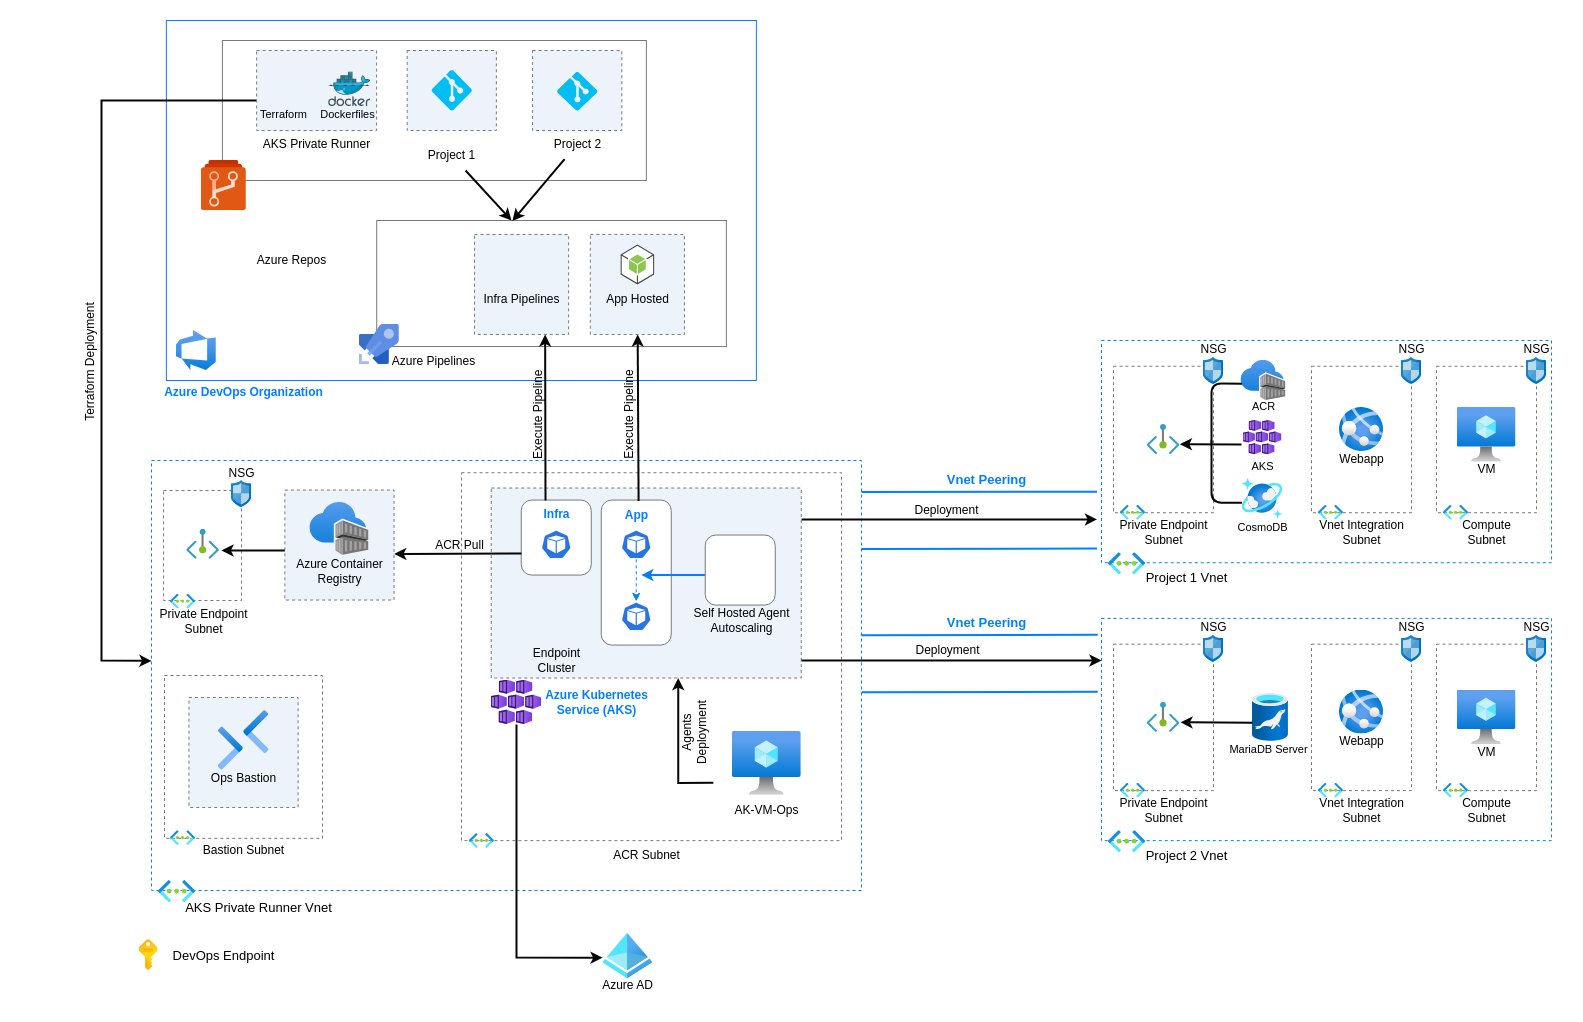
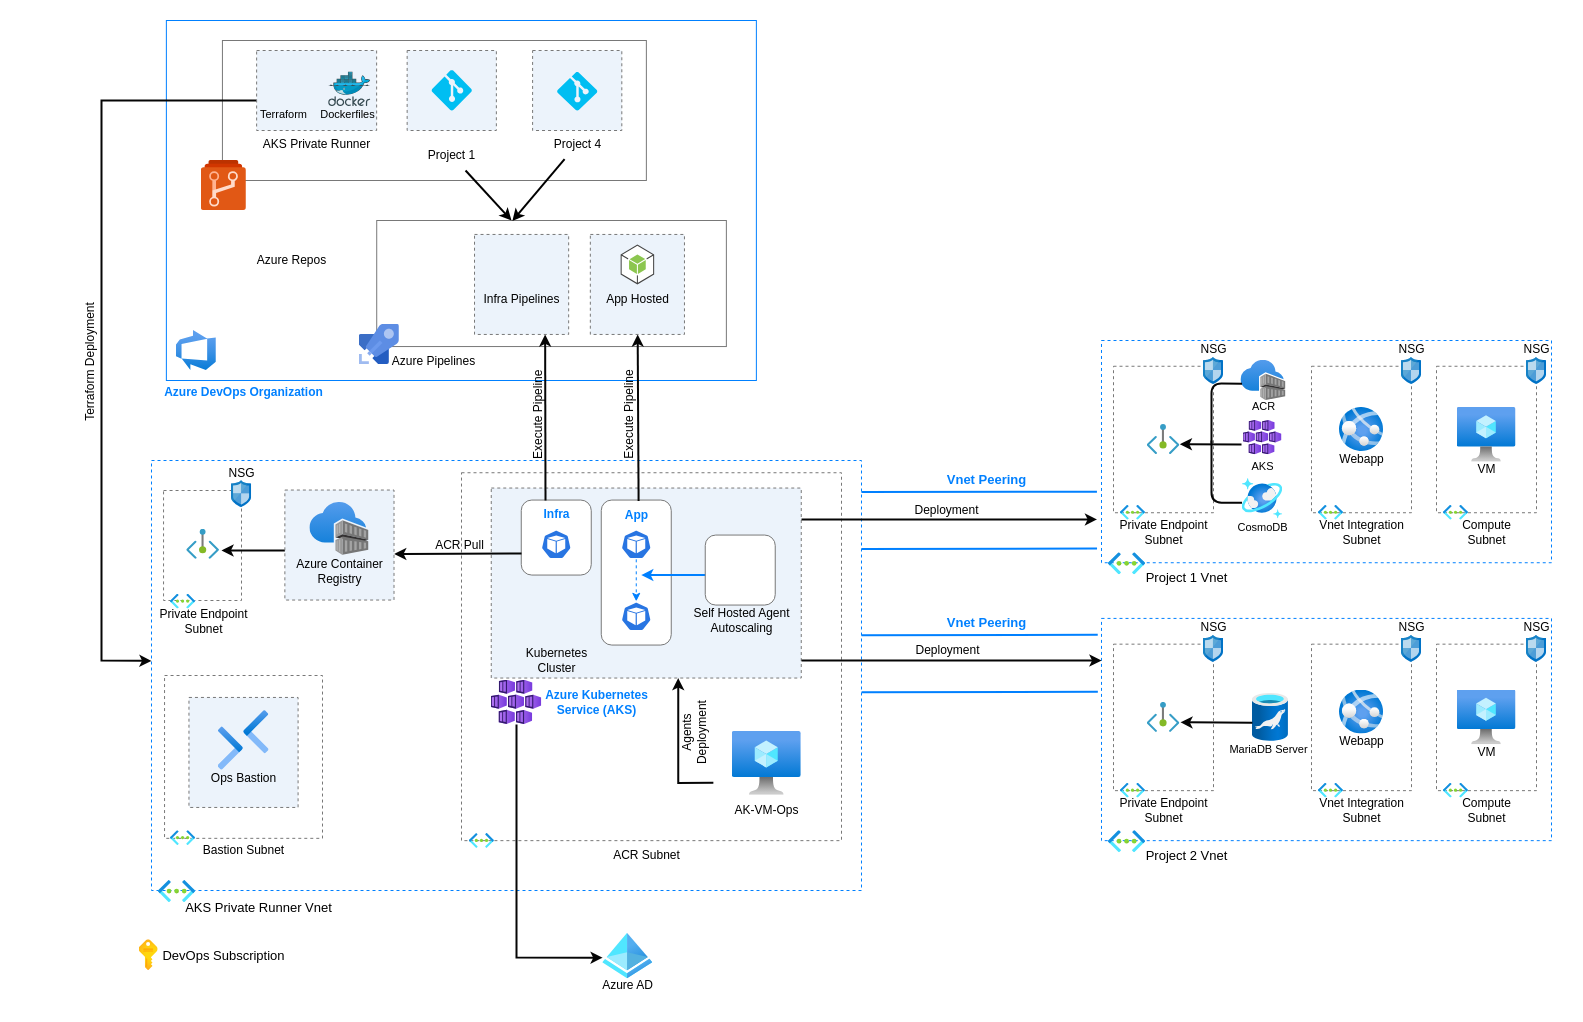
(578, 145) -> (578, 145)
(557, 661) -> (557, 661)
(224, 956) -> (224, 956)
